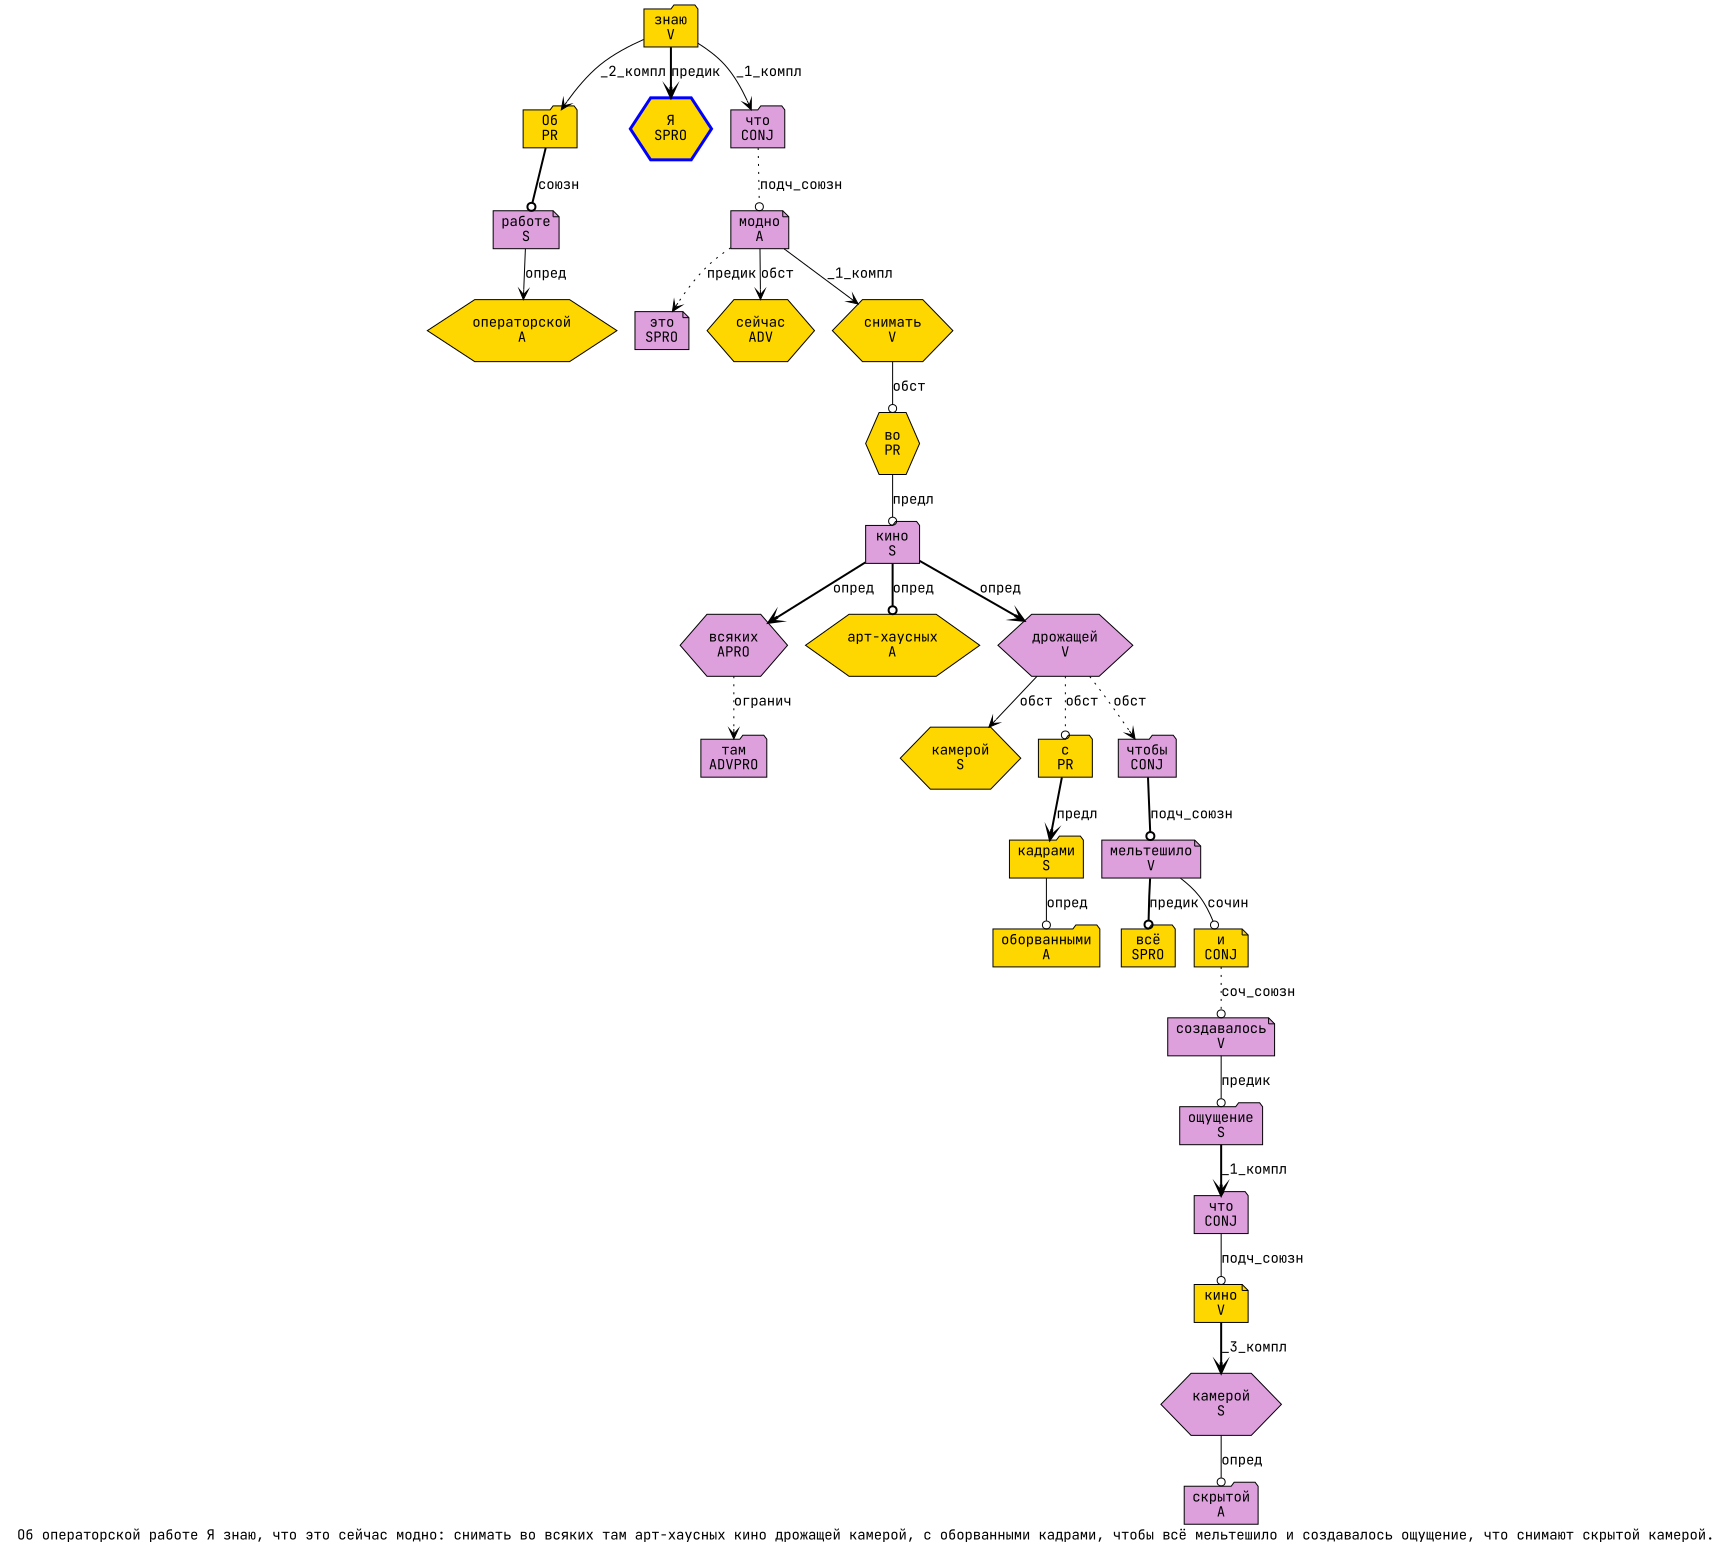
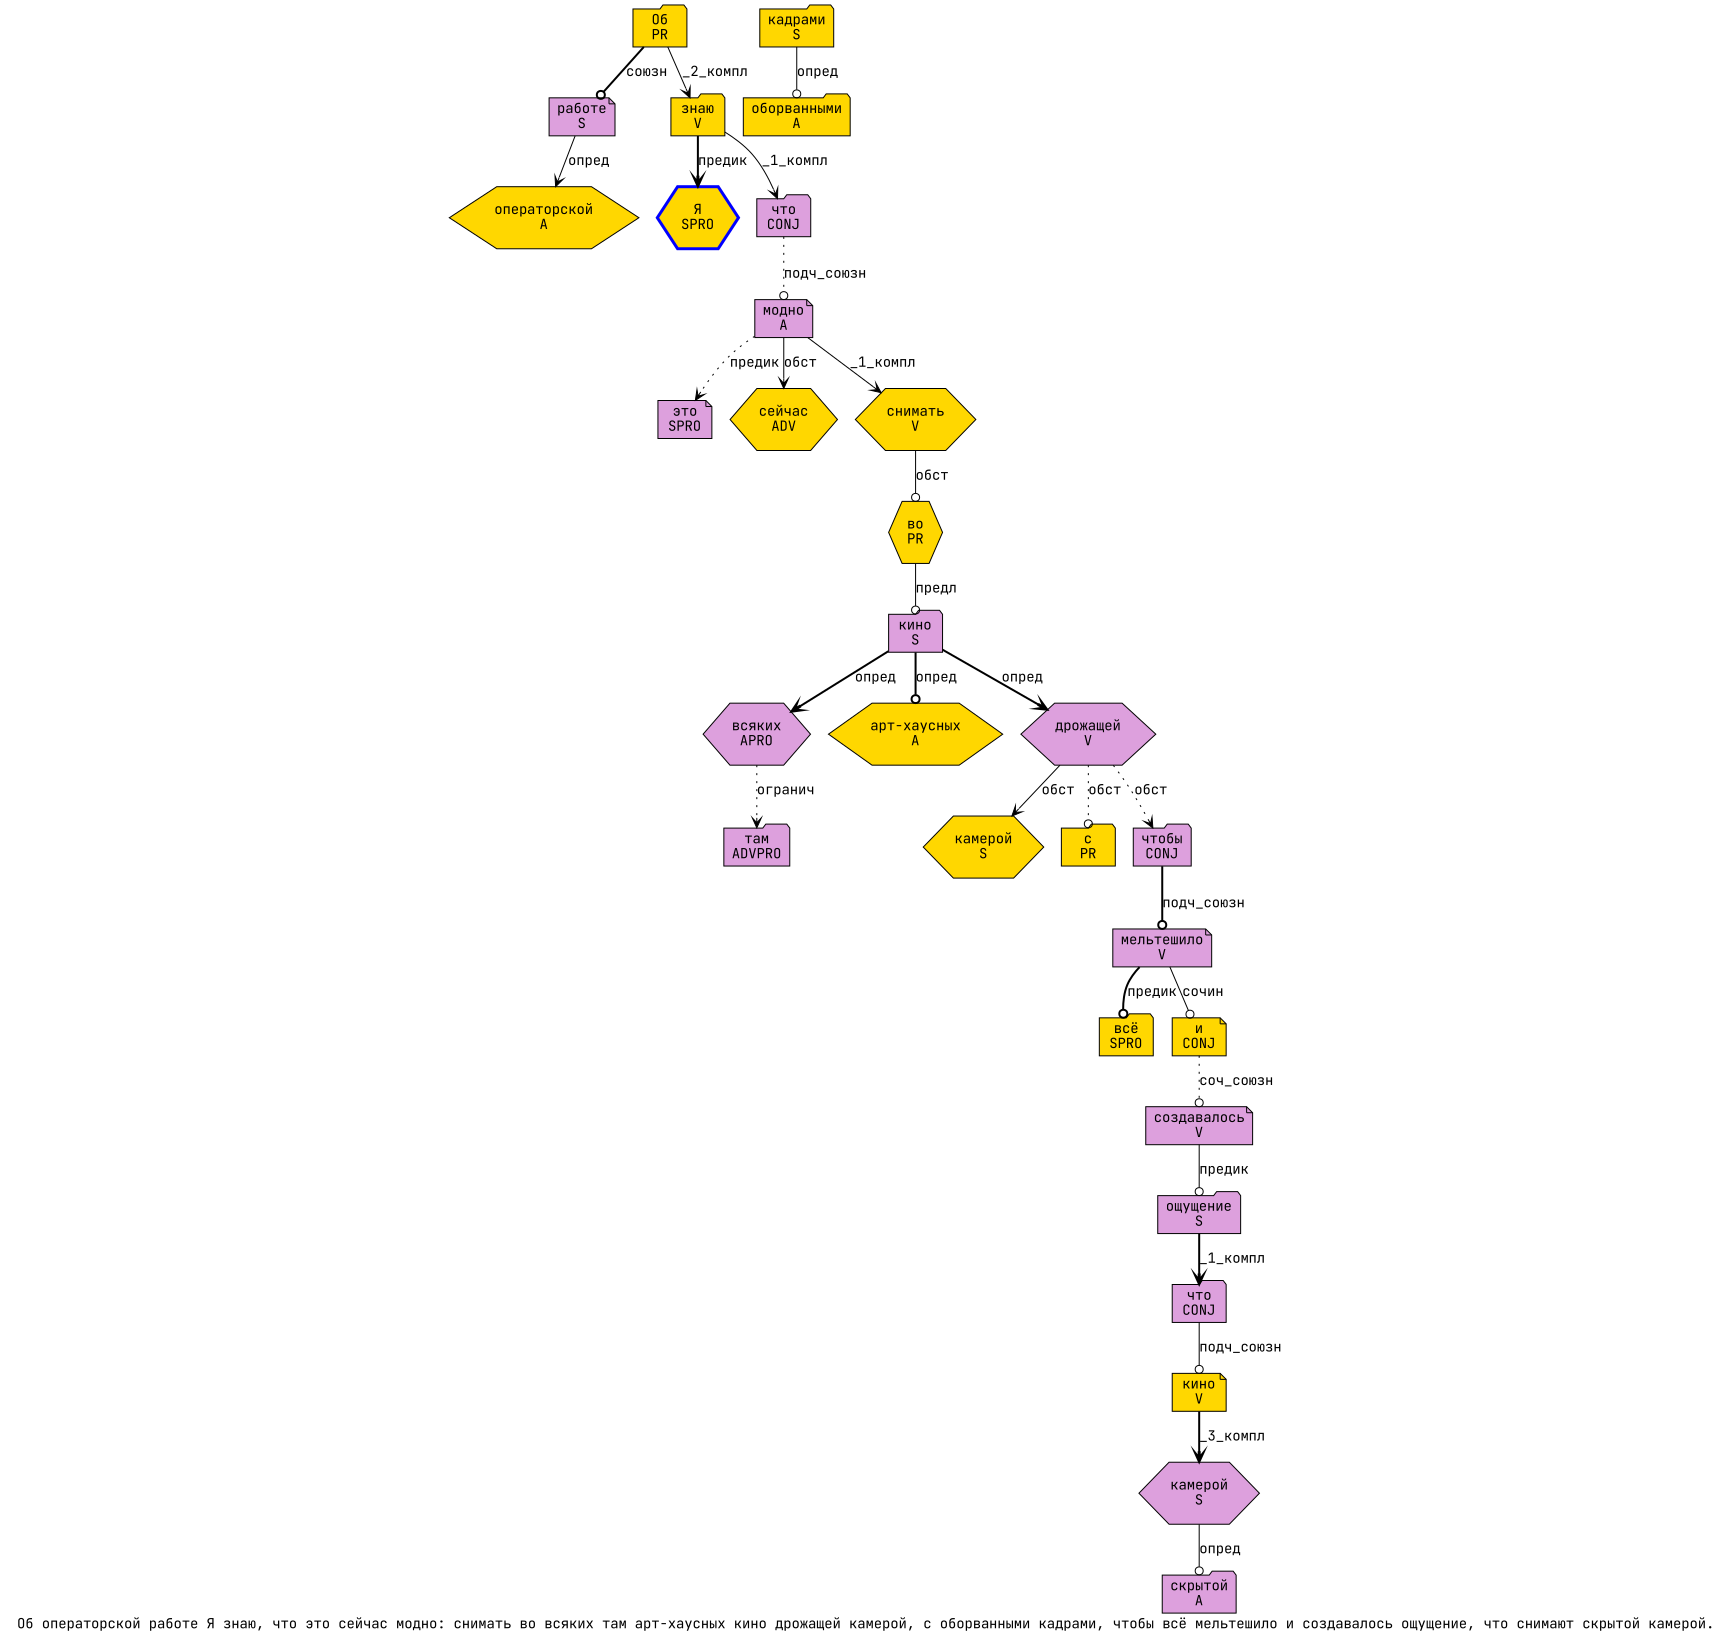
(601, 64) -> (677, 68)
(1057, 804) -> none
